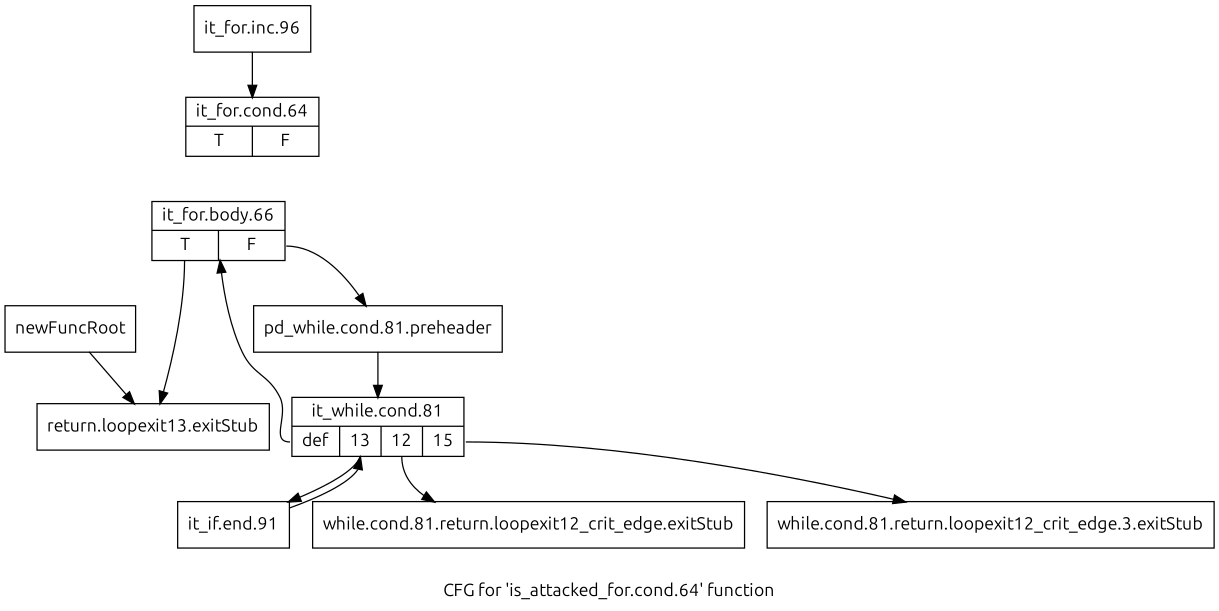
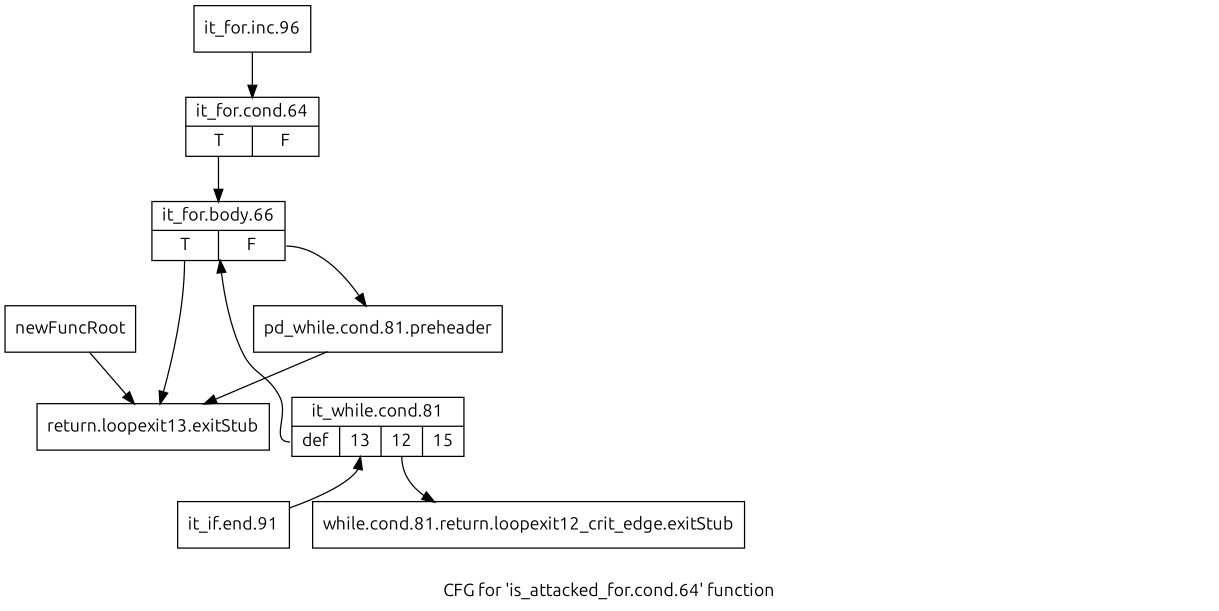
none -> (218, 173)
(378, 369) -> (274, 374)
(333, 481) -> none
(991, 525) -> none
